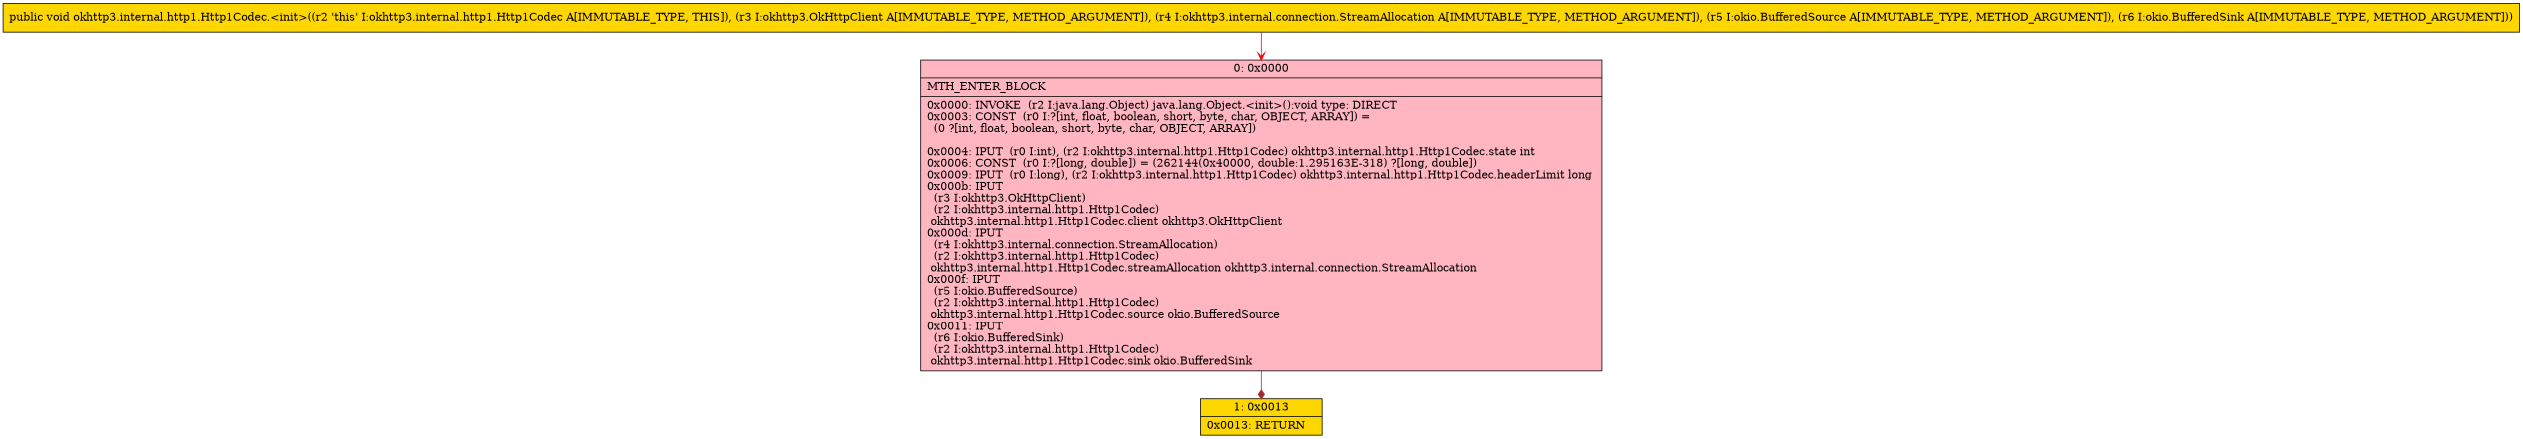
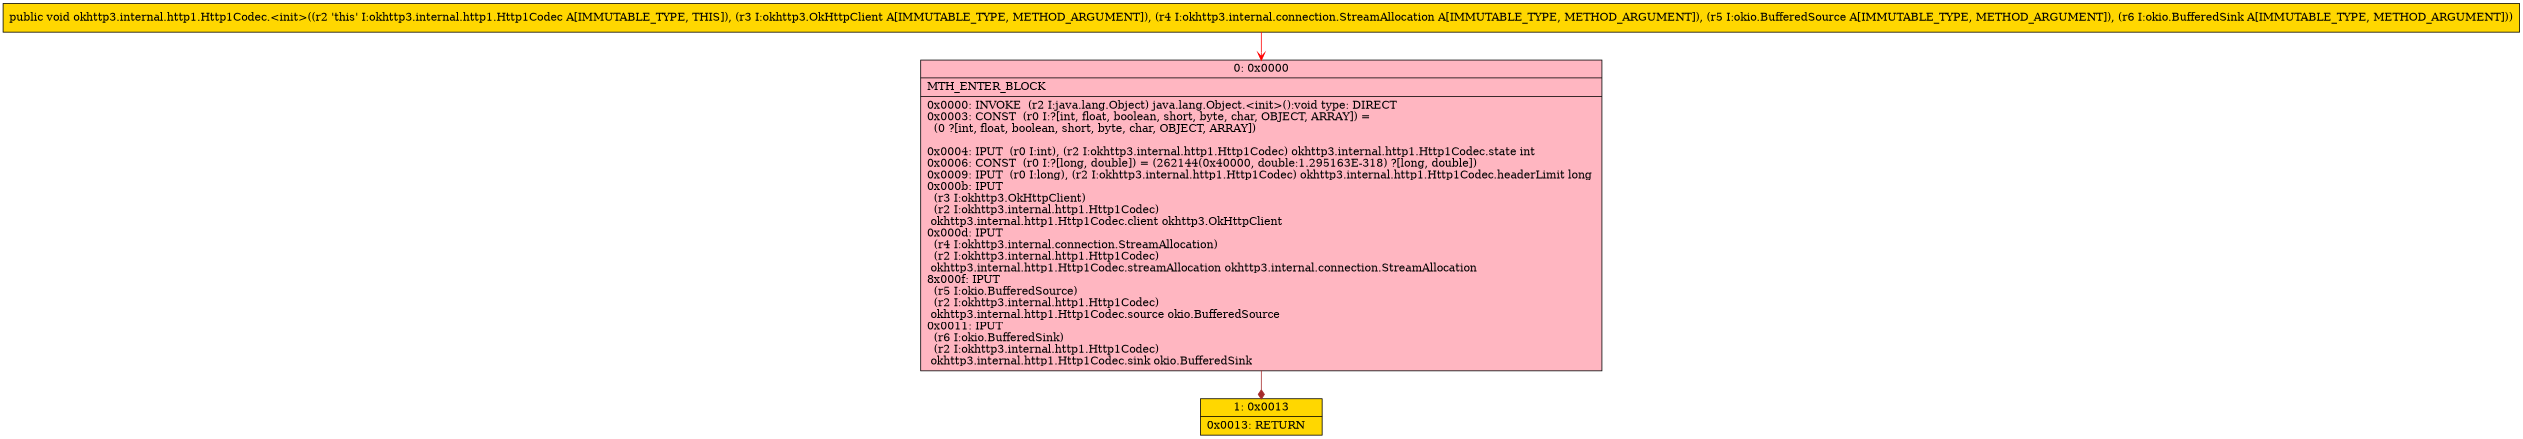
(967, 280) -> (967, 280)
